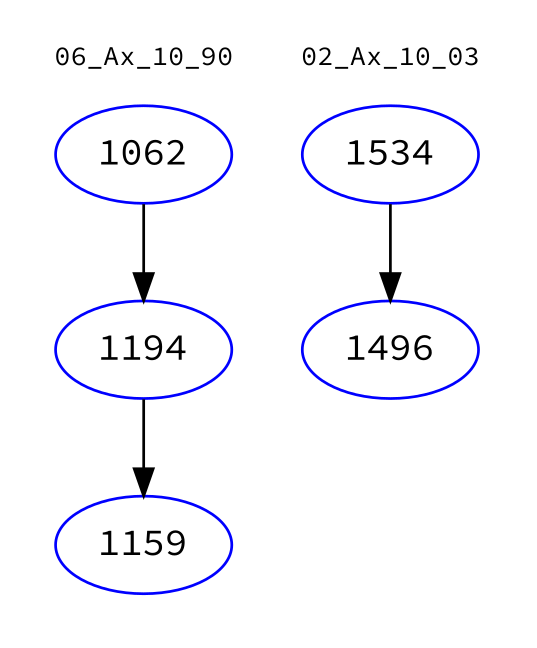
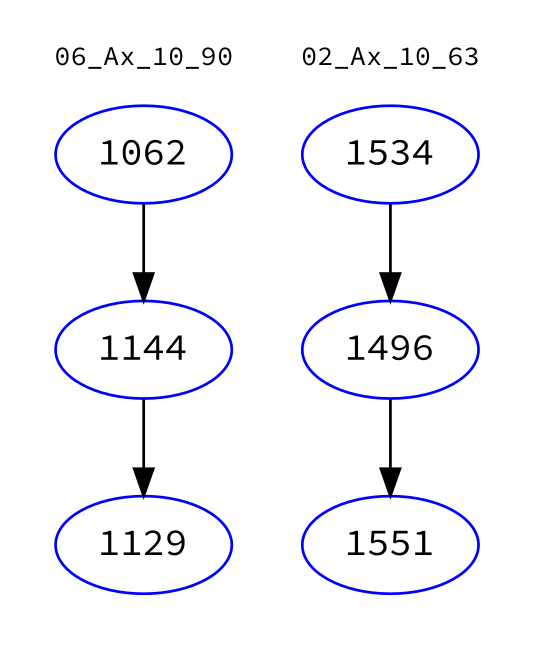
(392, 58) -> (392, 58)
(144, 350) -> (144, 350)
(144, 545) -> (144, 545)
none -> (390, 545)
